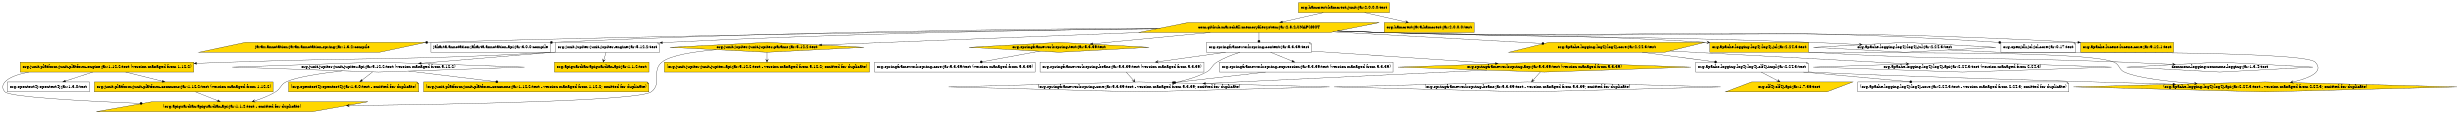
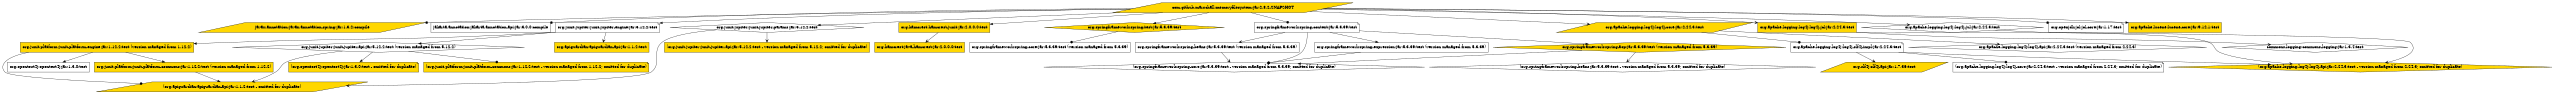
(1303, 17) -> (1078, 18)
(1437, 38) -> (1448, 18)
(767, 47) -> (767, 28)
(2038, 47) -> (2086, 28)
